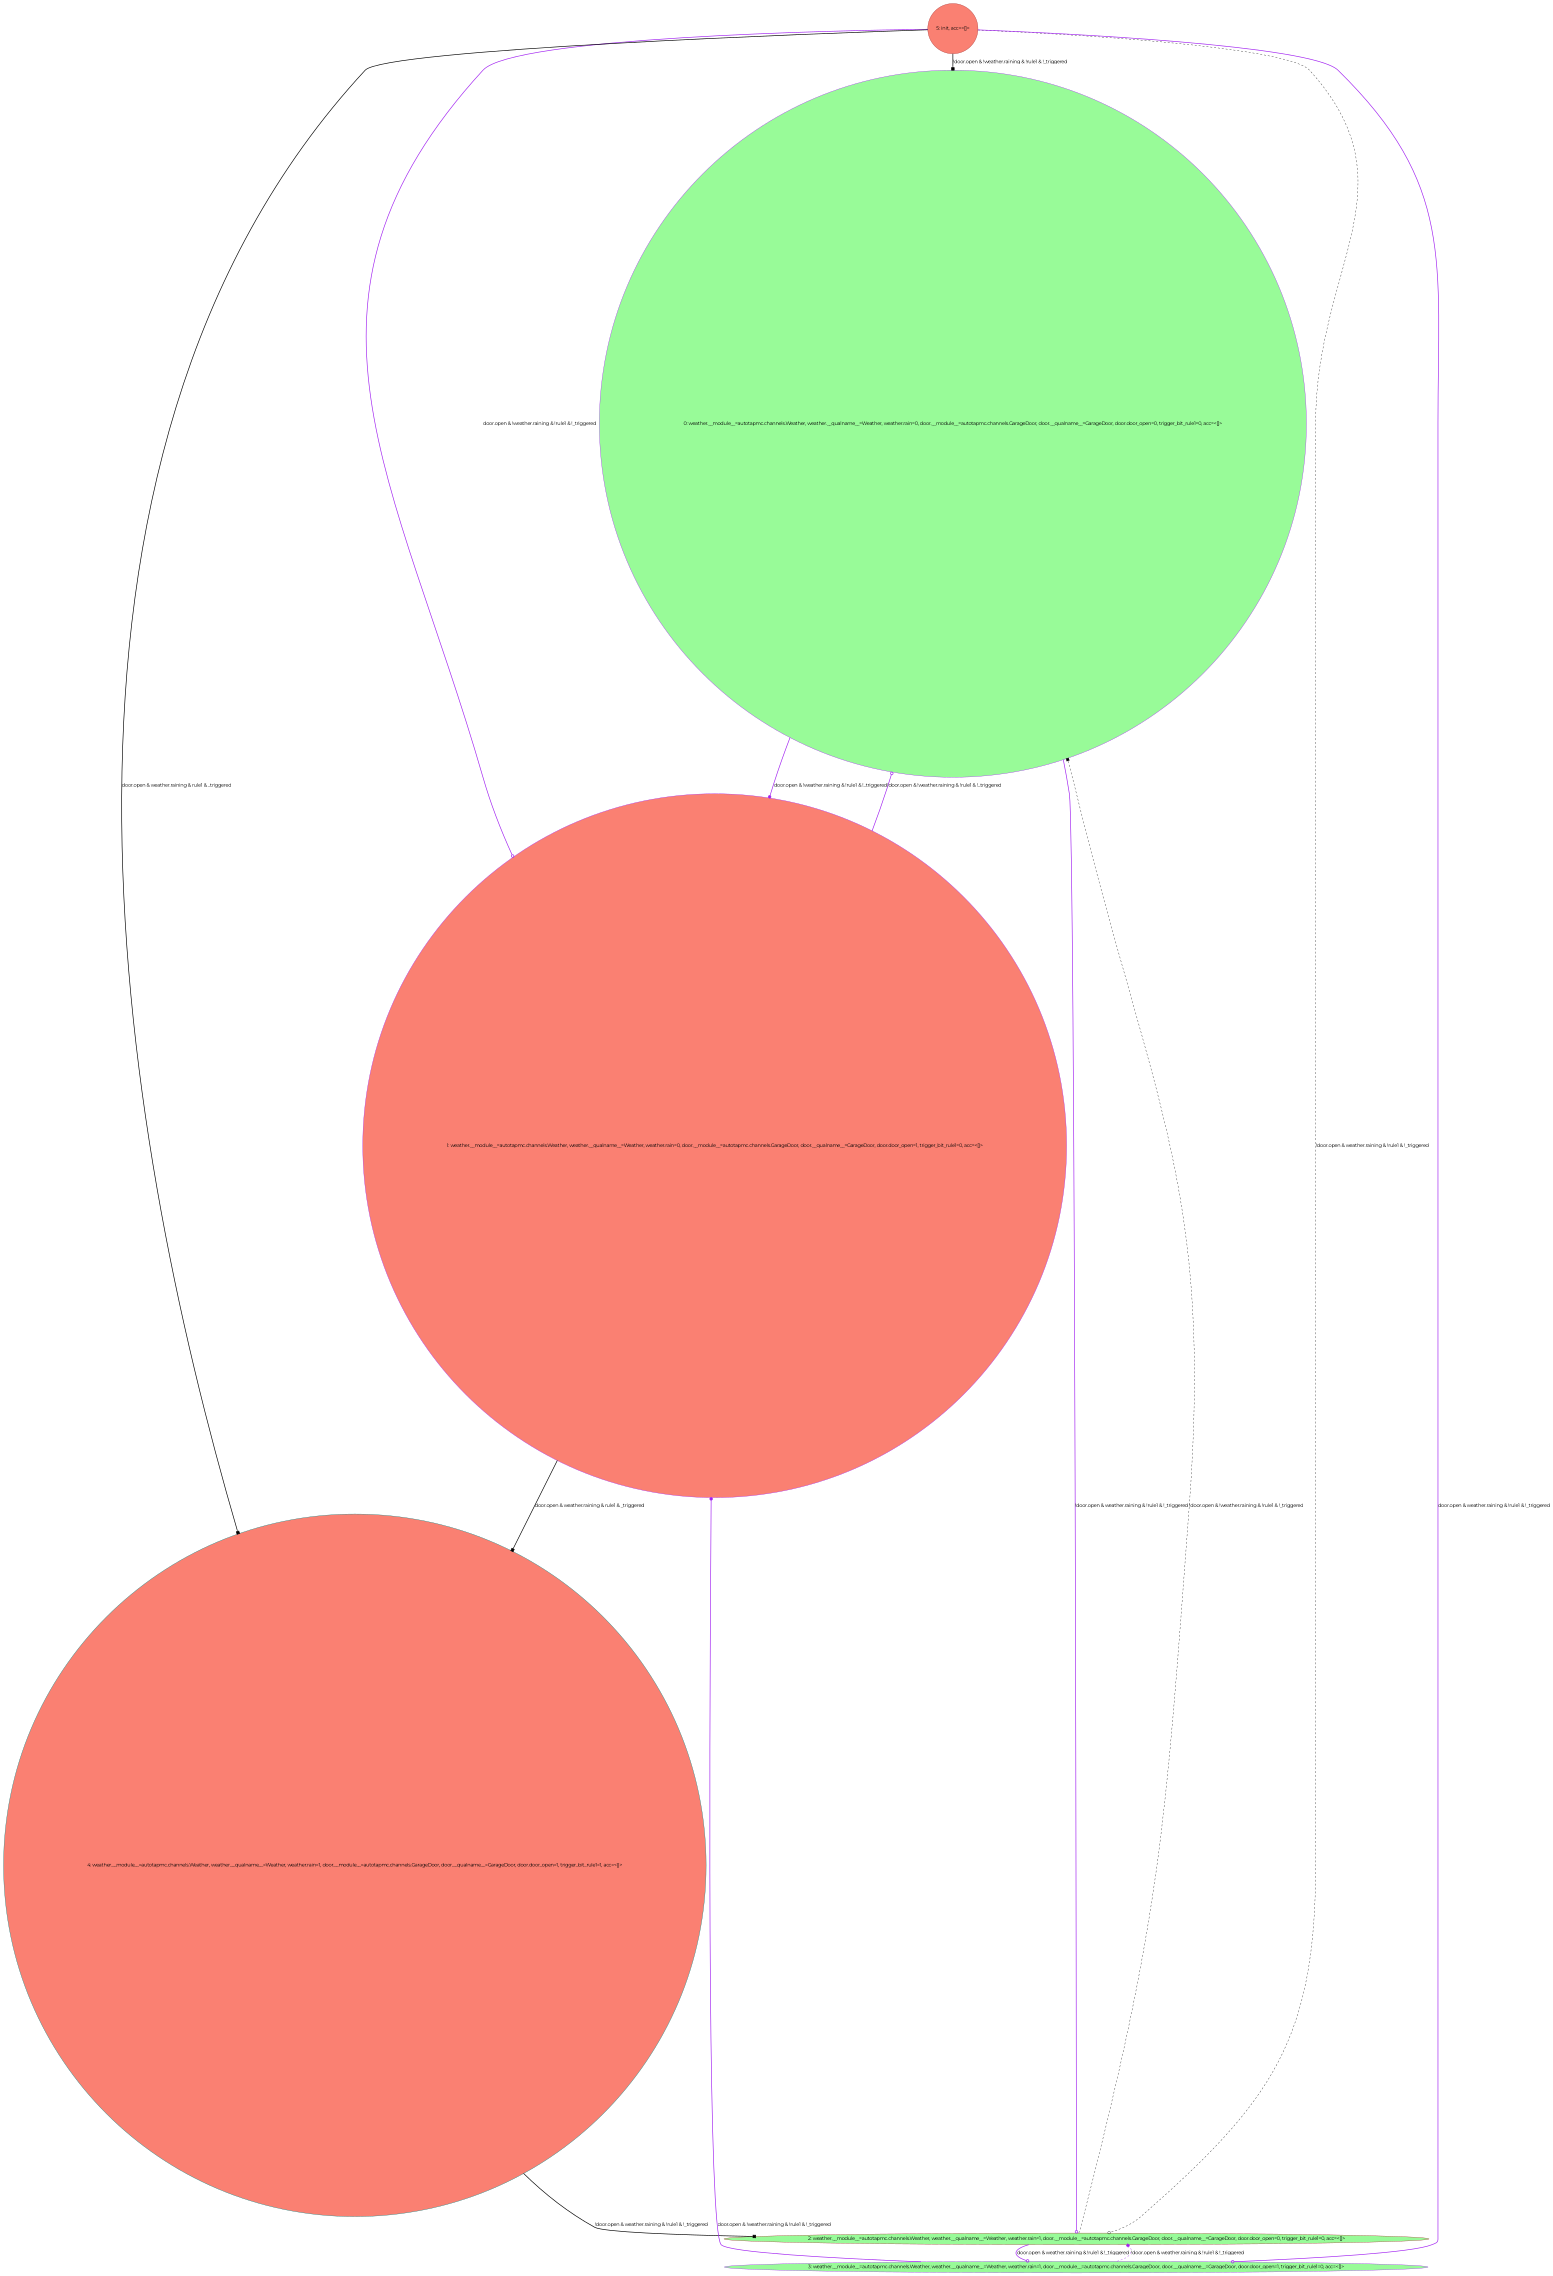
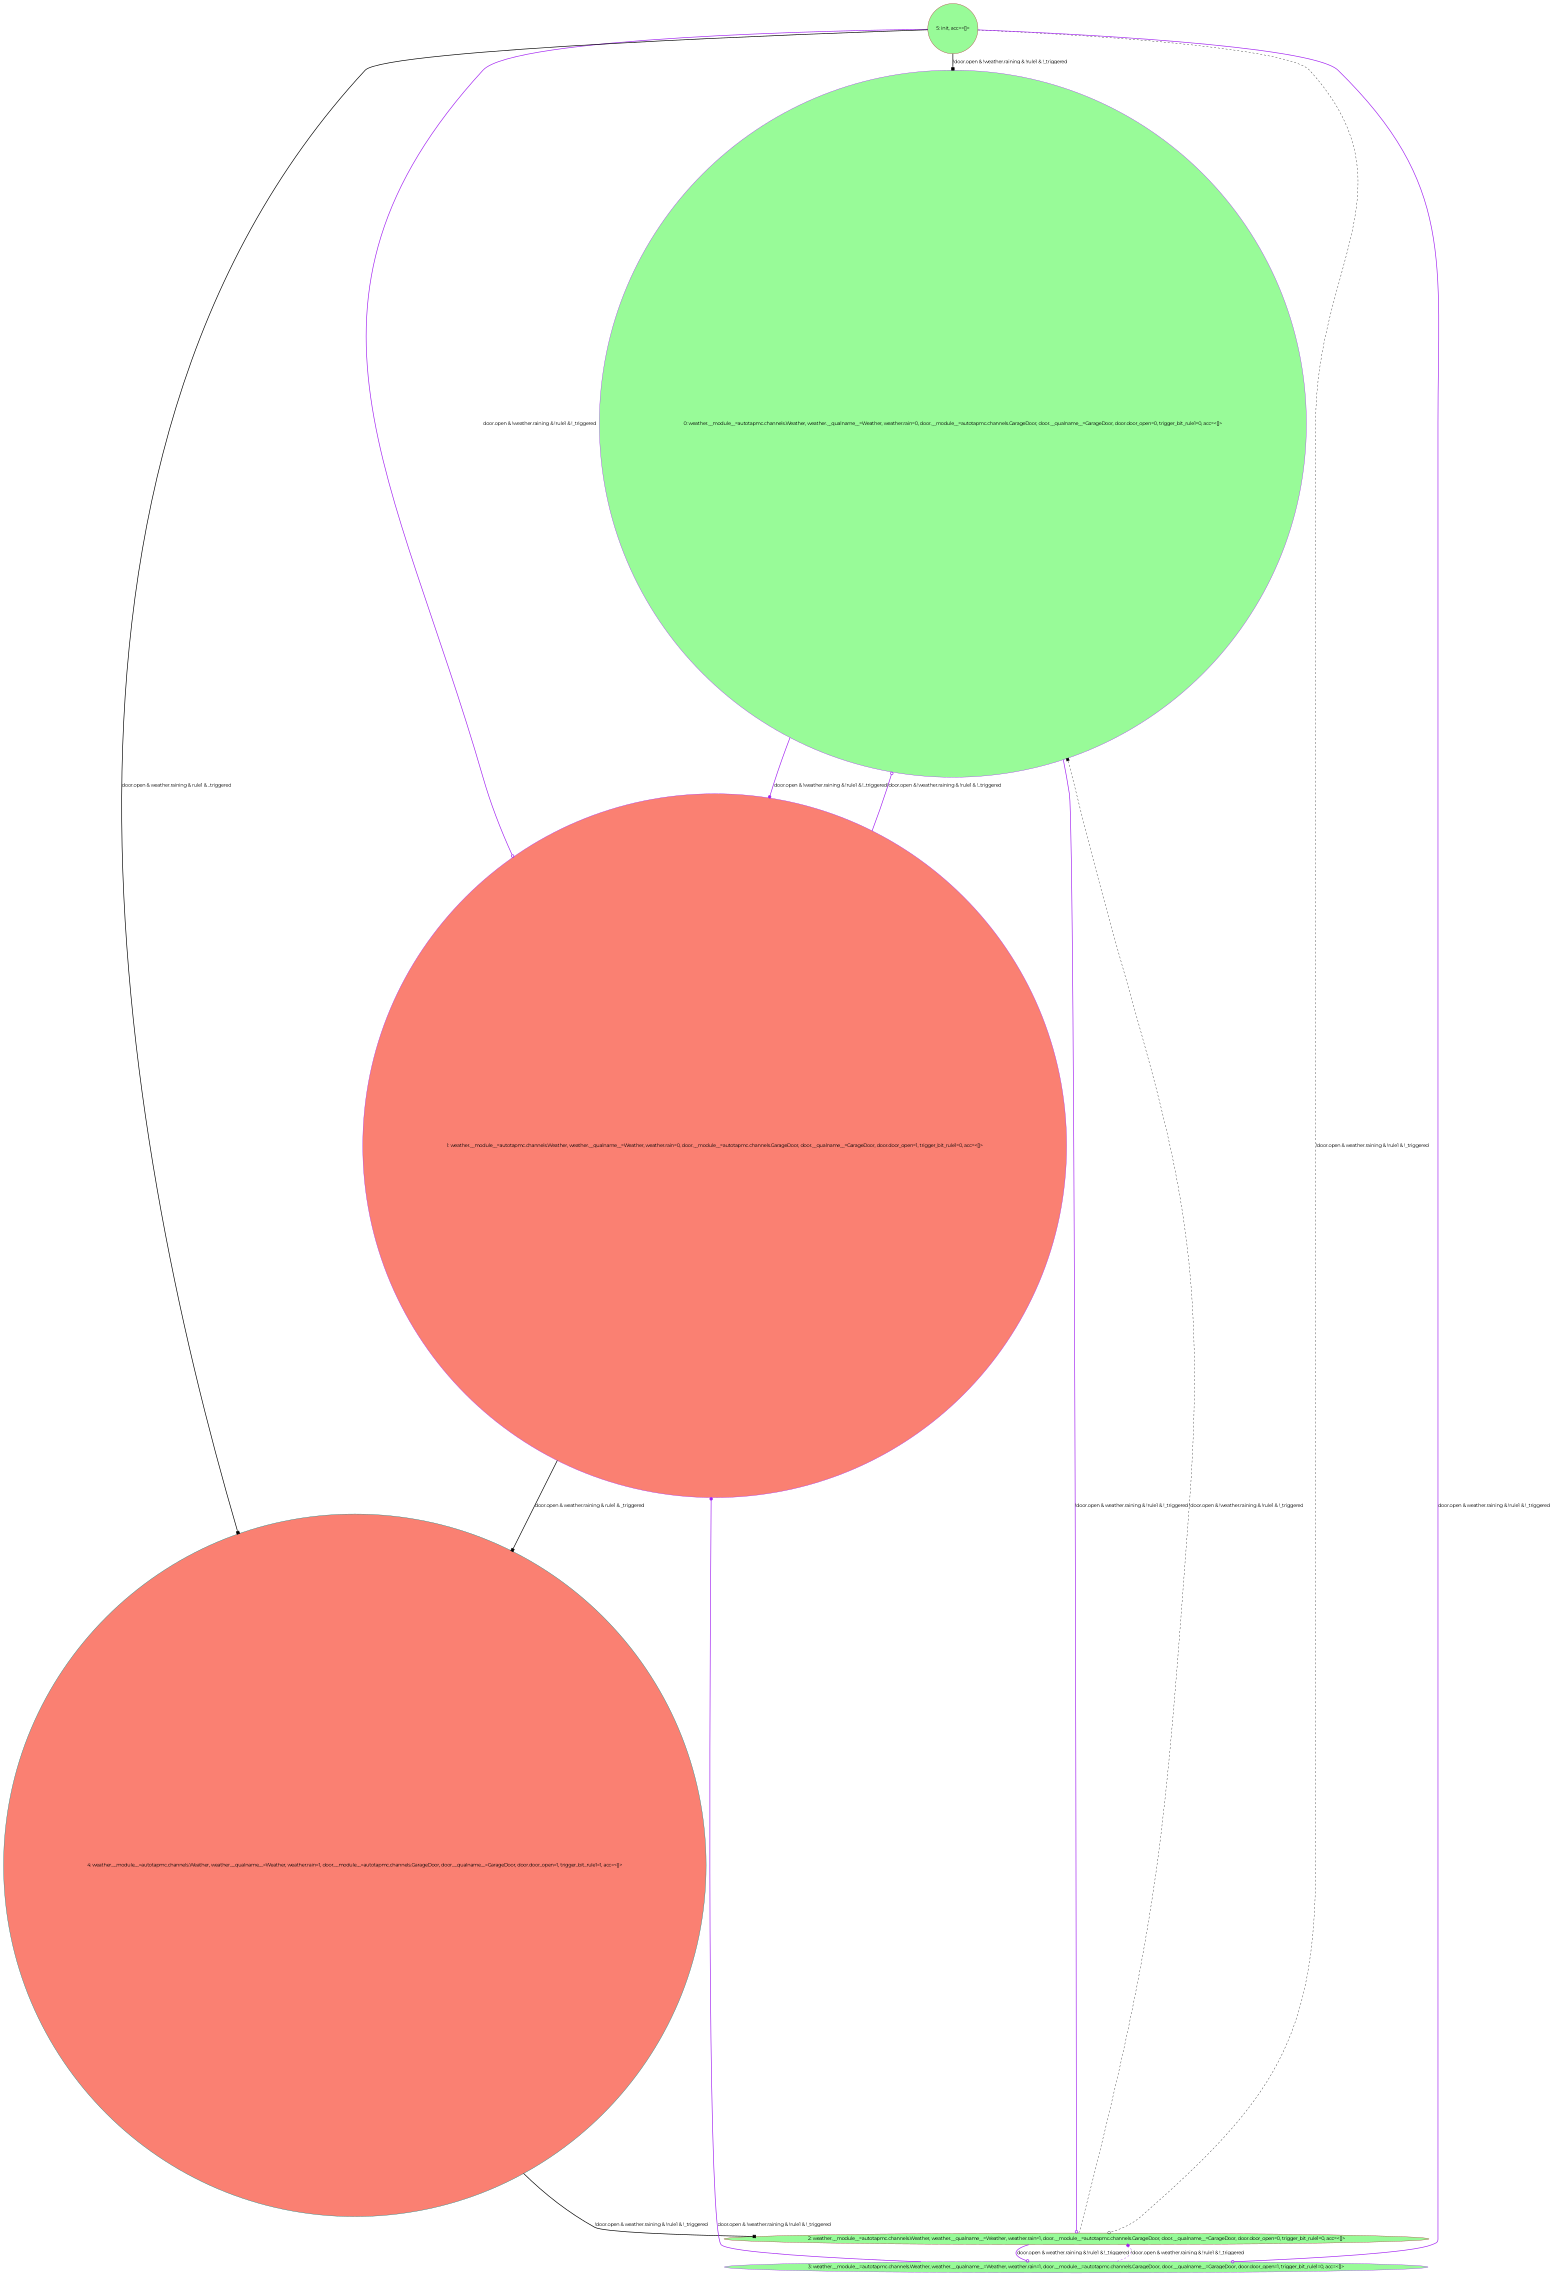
(953, 29) -> (953, 29)
